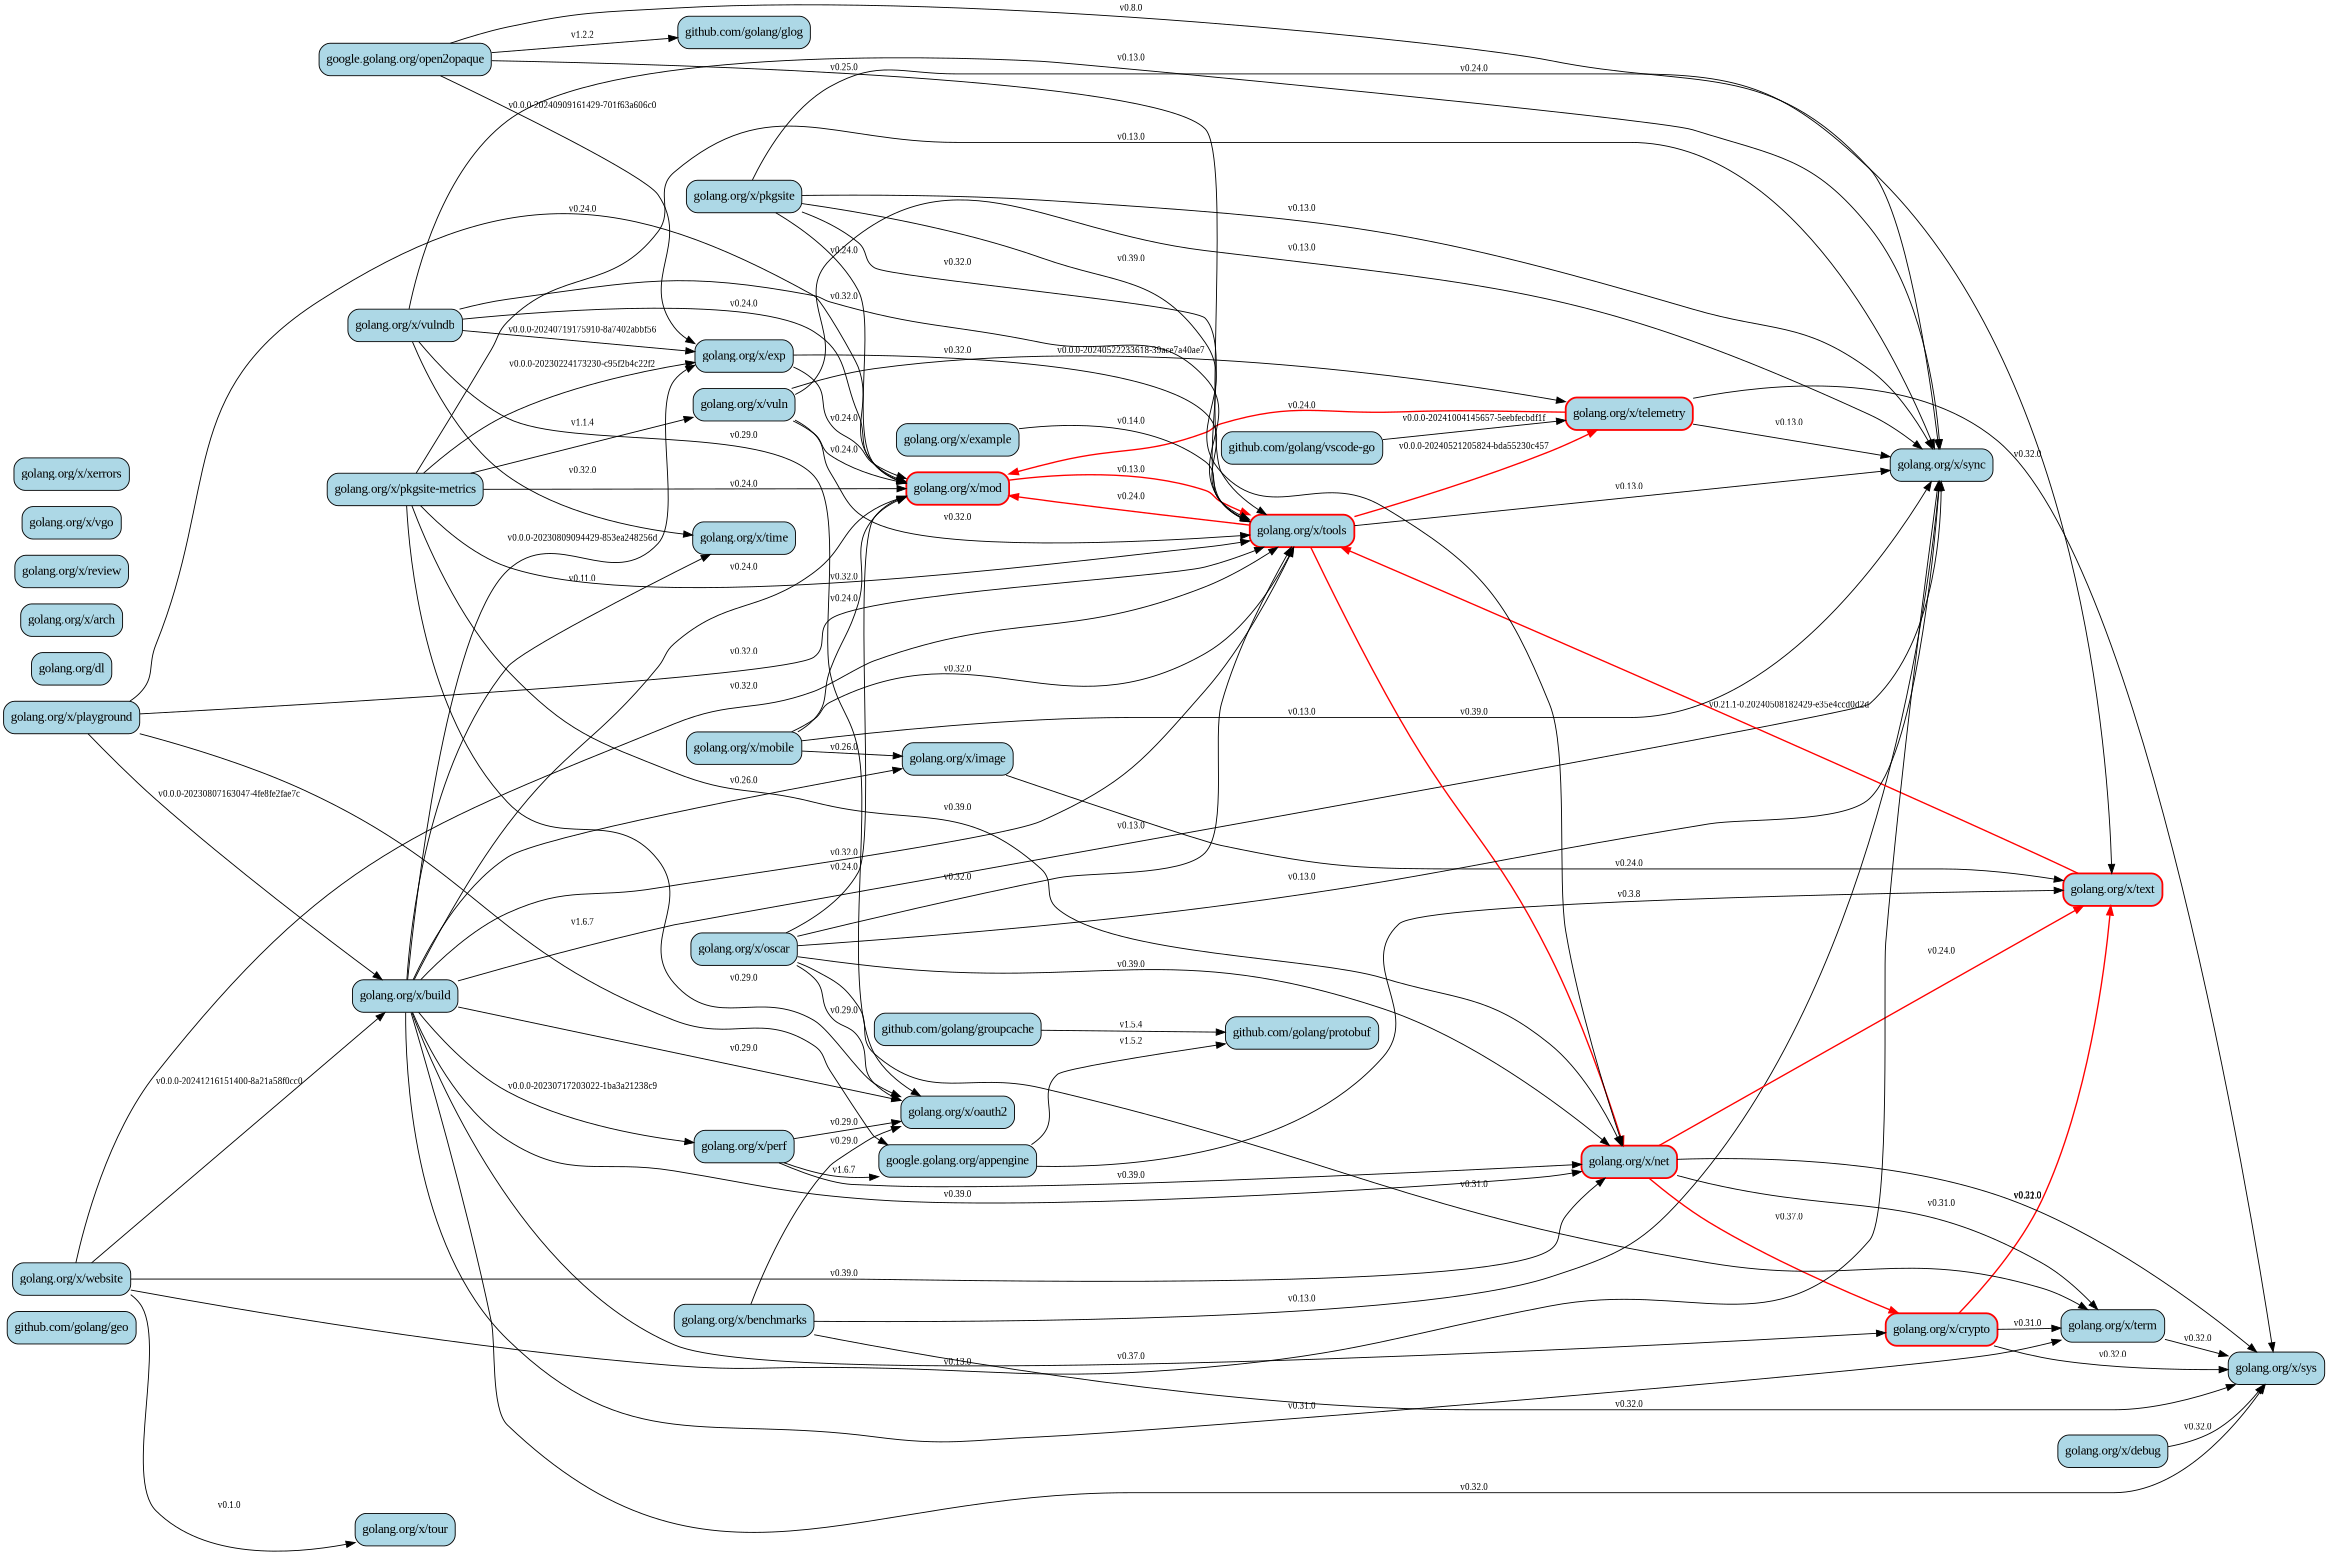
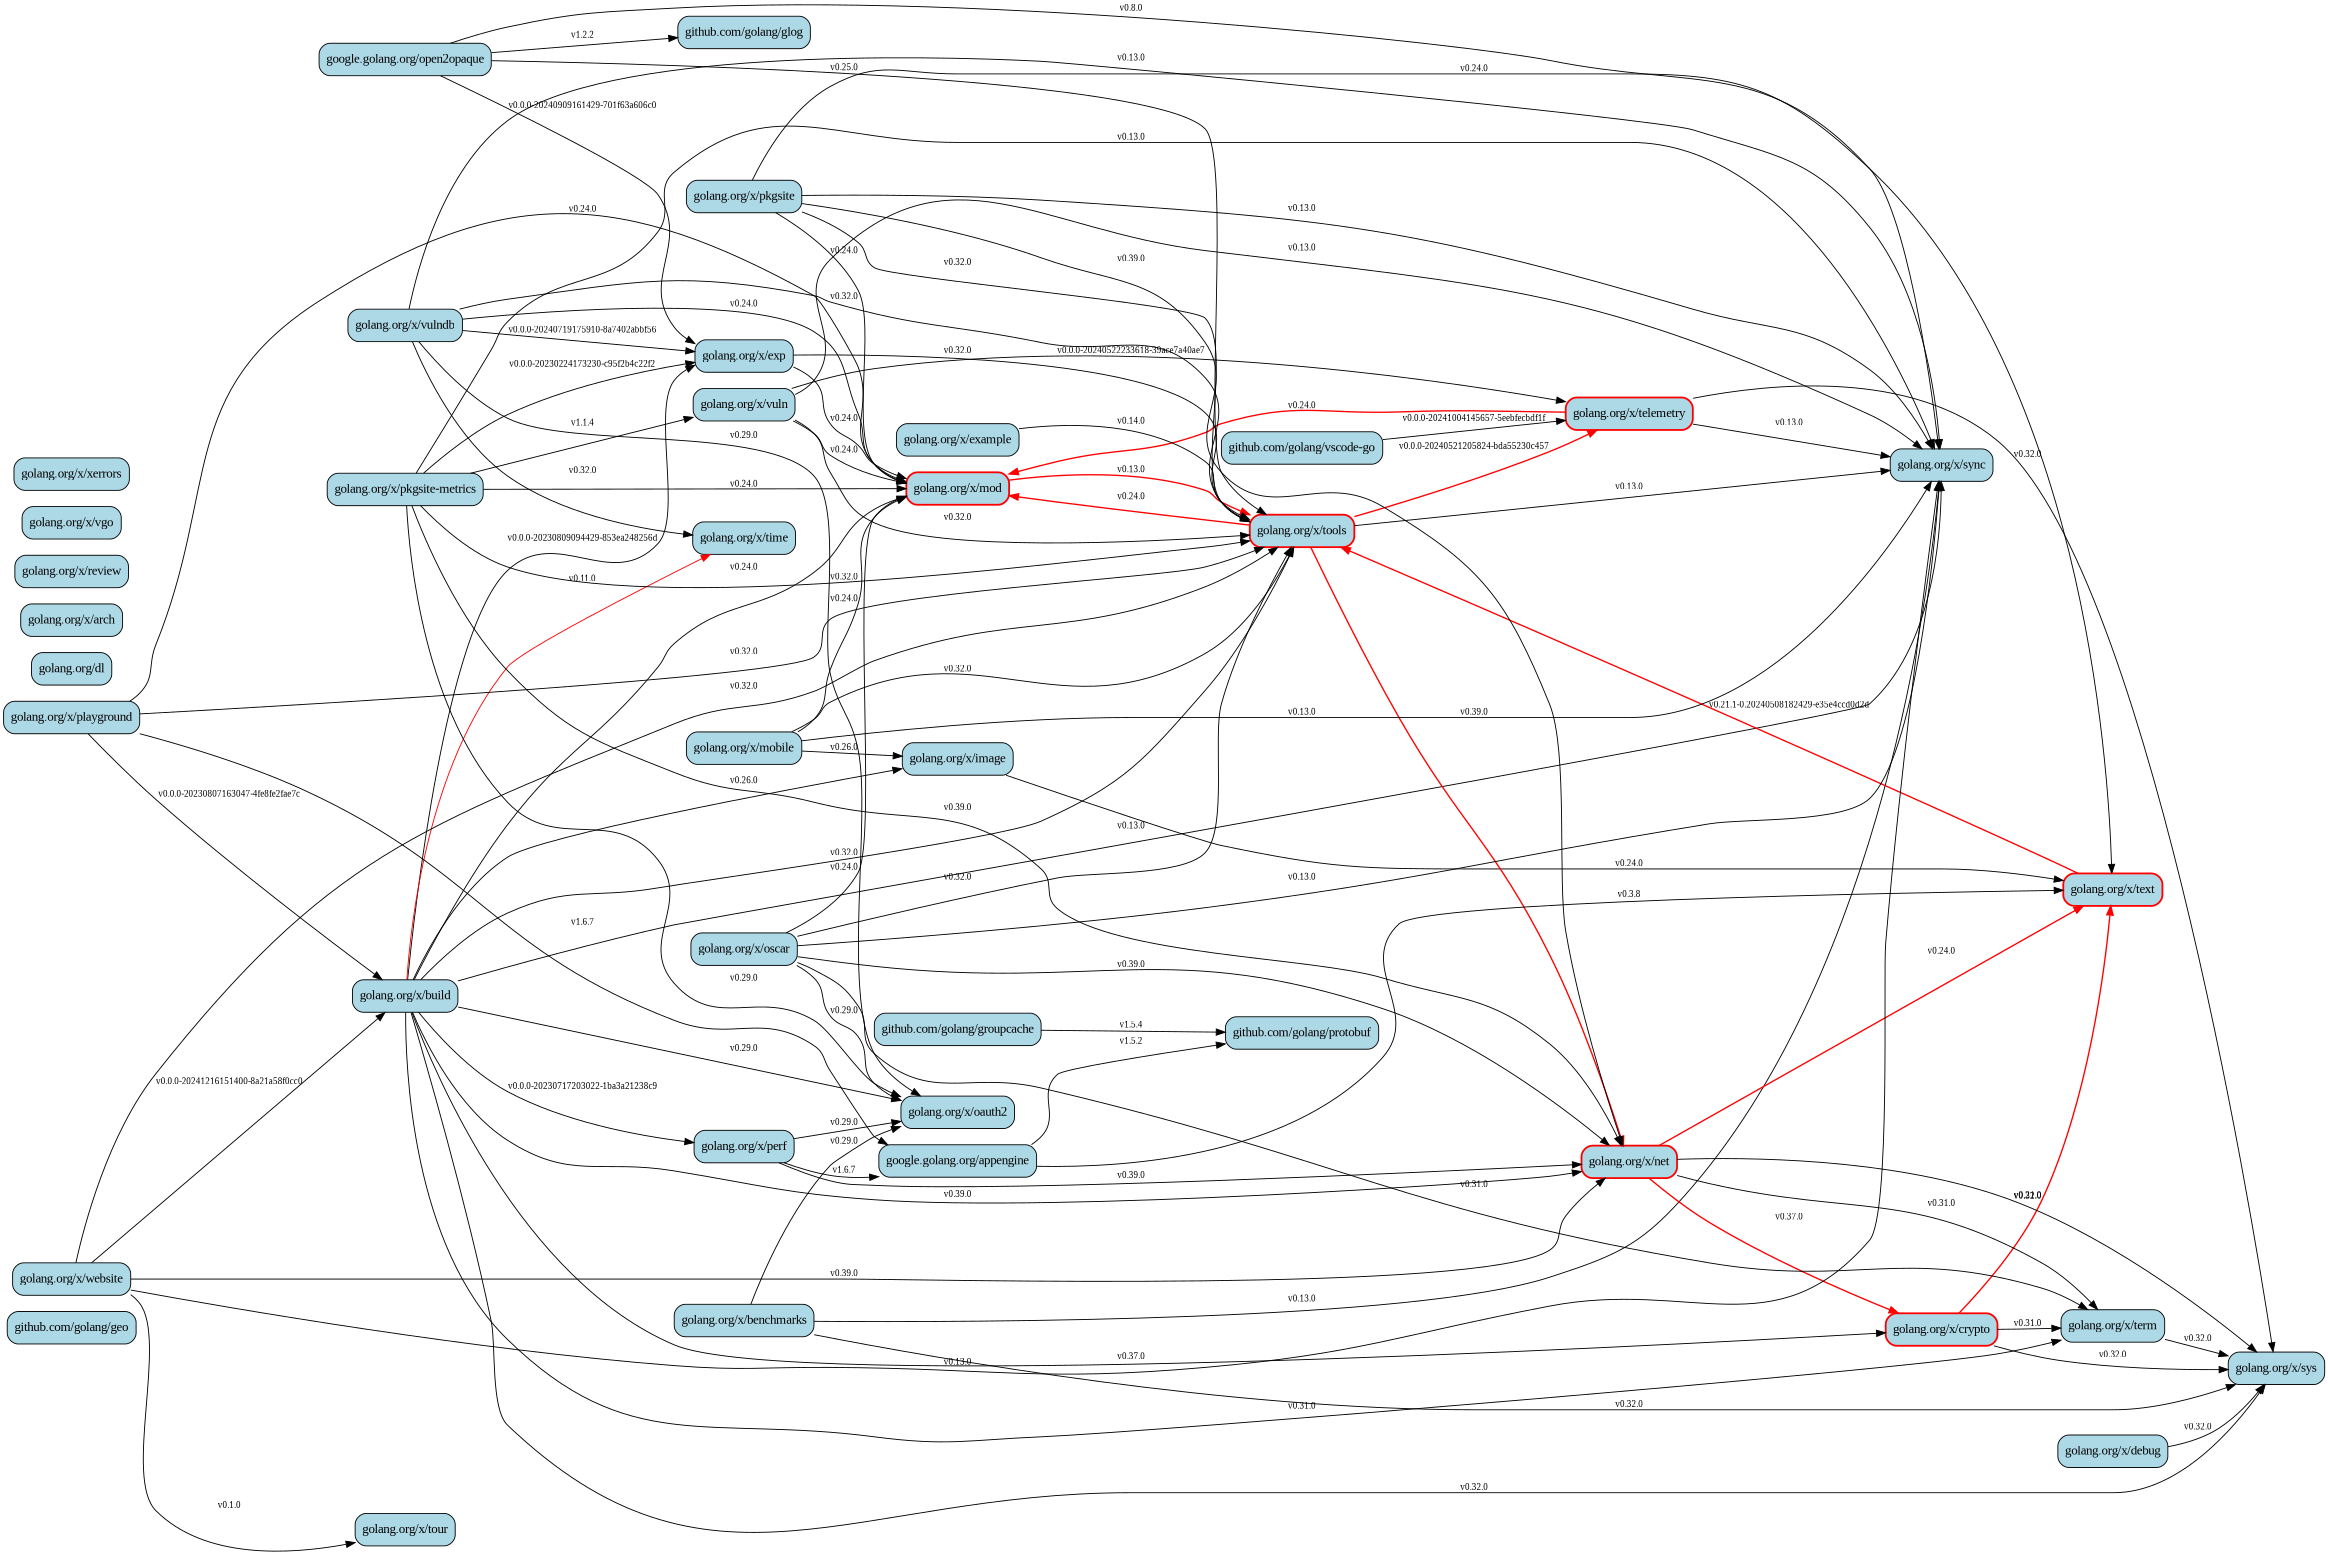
(477, 713) -> (477, 713)
